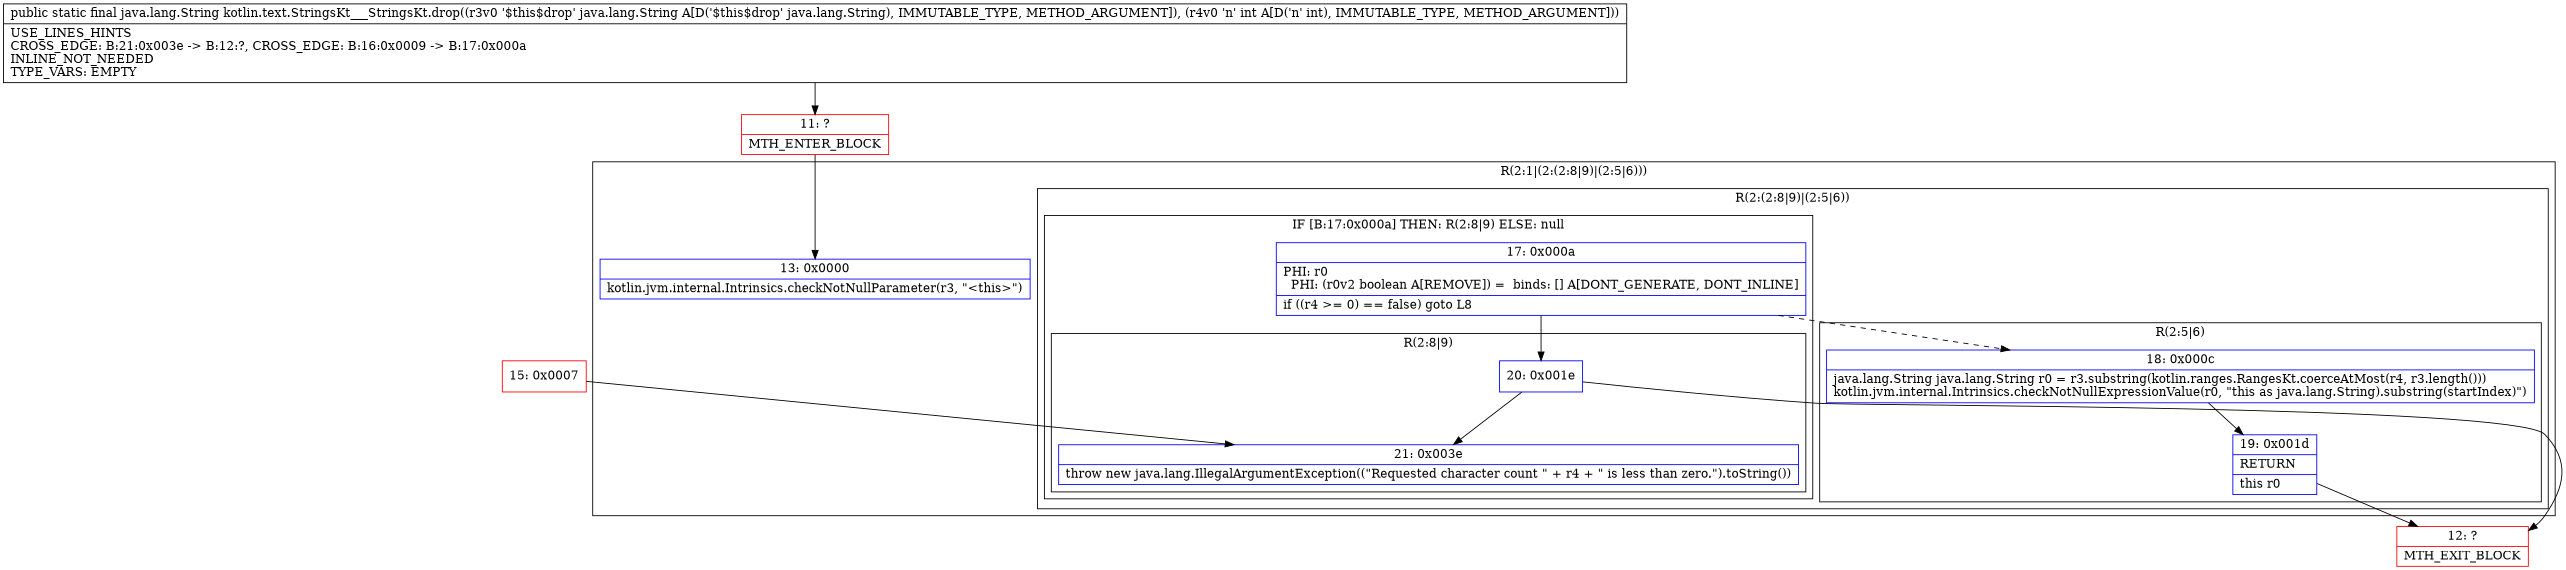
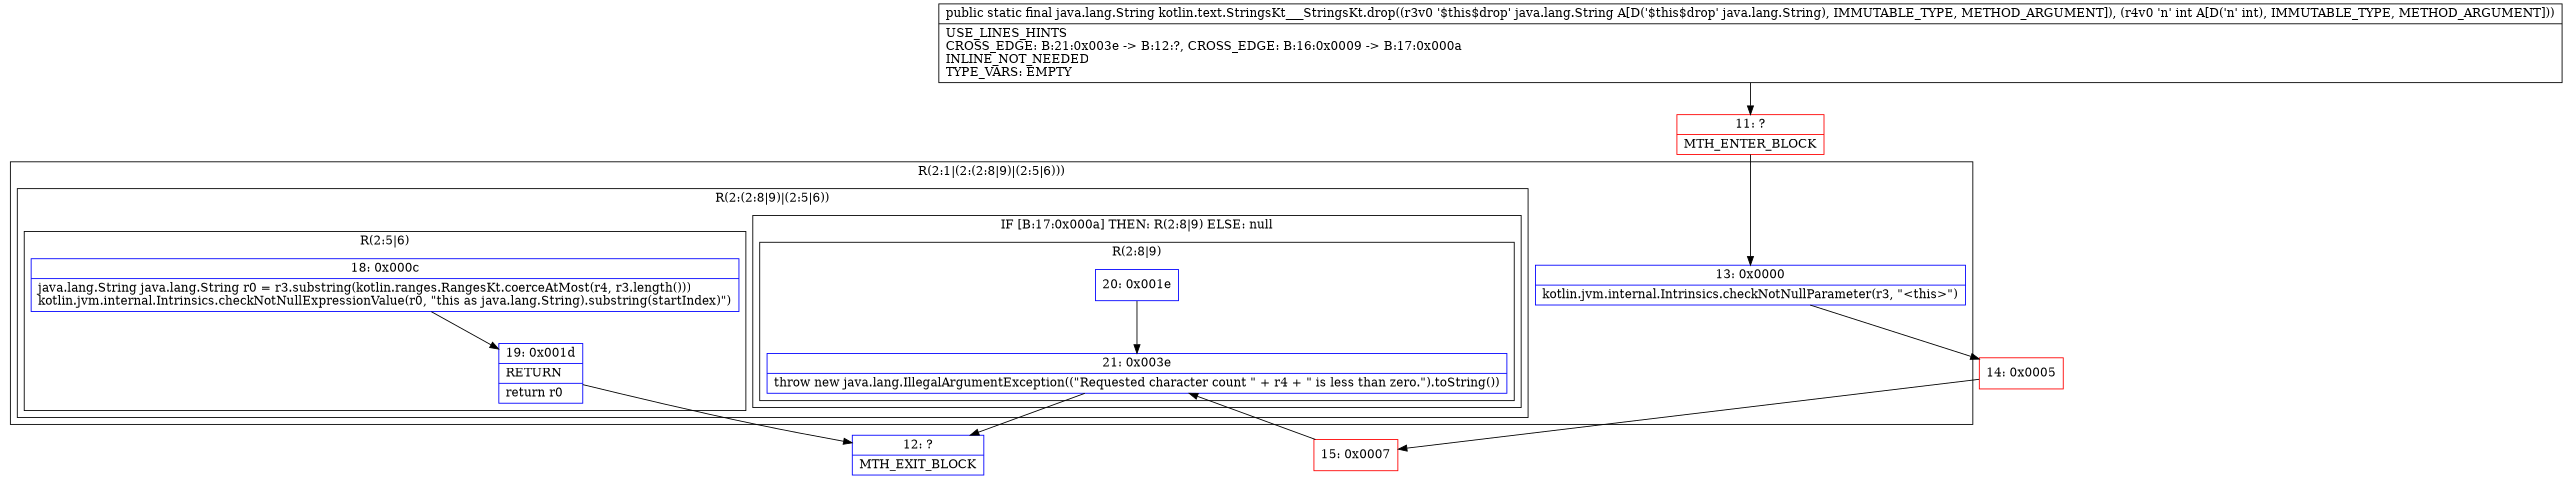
(1541, 279) -> none
none -> (2021, 373)
(2116, 408) -> (1032, 413)
(2261, 484) -> (535, 393)
(2463, 546) -> (918, 455)
